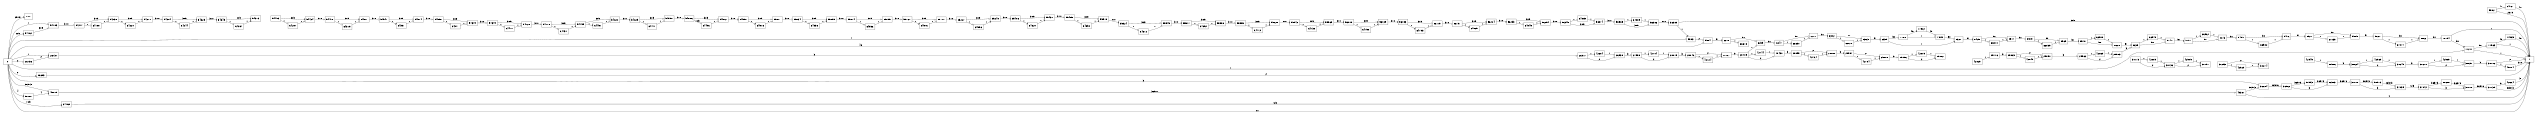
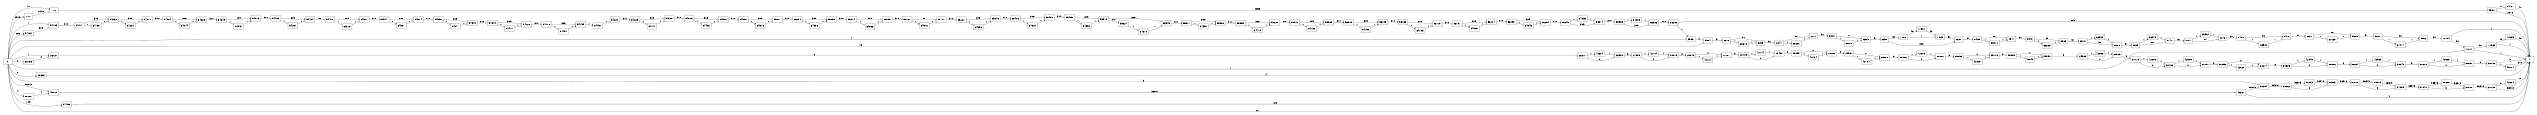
none -> (54, 10)
(320, 18) -> (320, 18)
(924, 18) -> (924, 18)
none -> (265, 19)
(597, 20) -> none
(698, 21) -> (698, 21)
(1144, 23) -> (1134, 19)
(1922, 44) -> (1922, 44)
(1752, 49) -> (1752, 43)
(2126, 50) -> (2126, 58)
none -> (1959, 57)
none -> (2213, 64)
none -> (2287, 66)
(2412, 86) -> (2412, 86)
